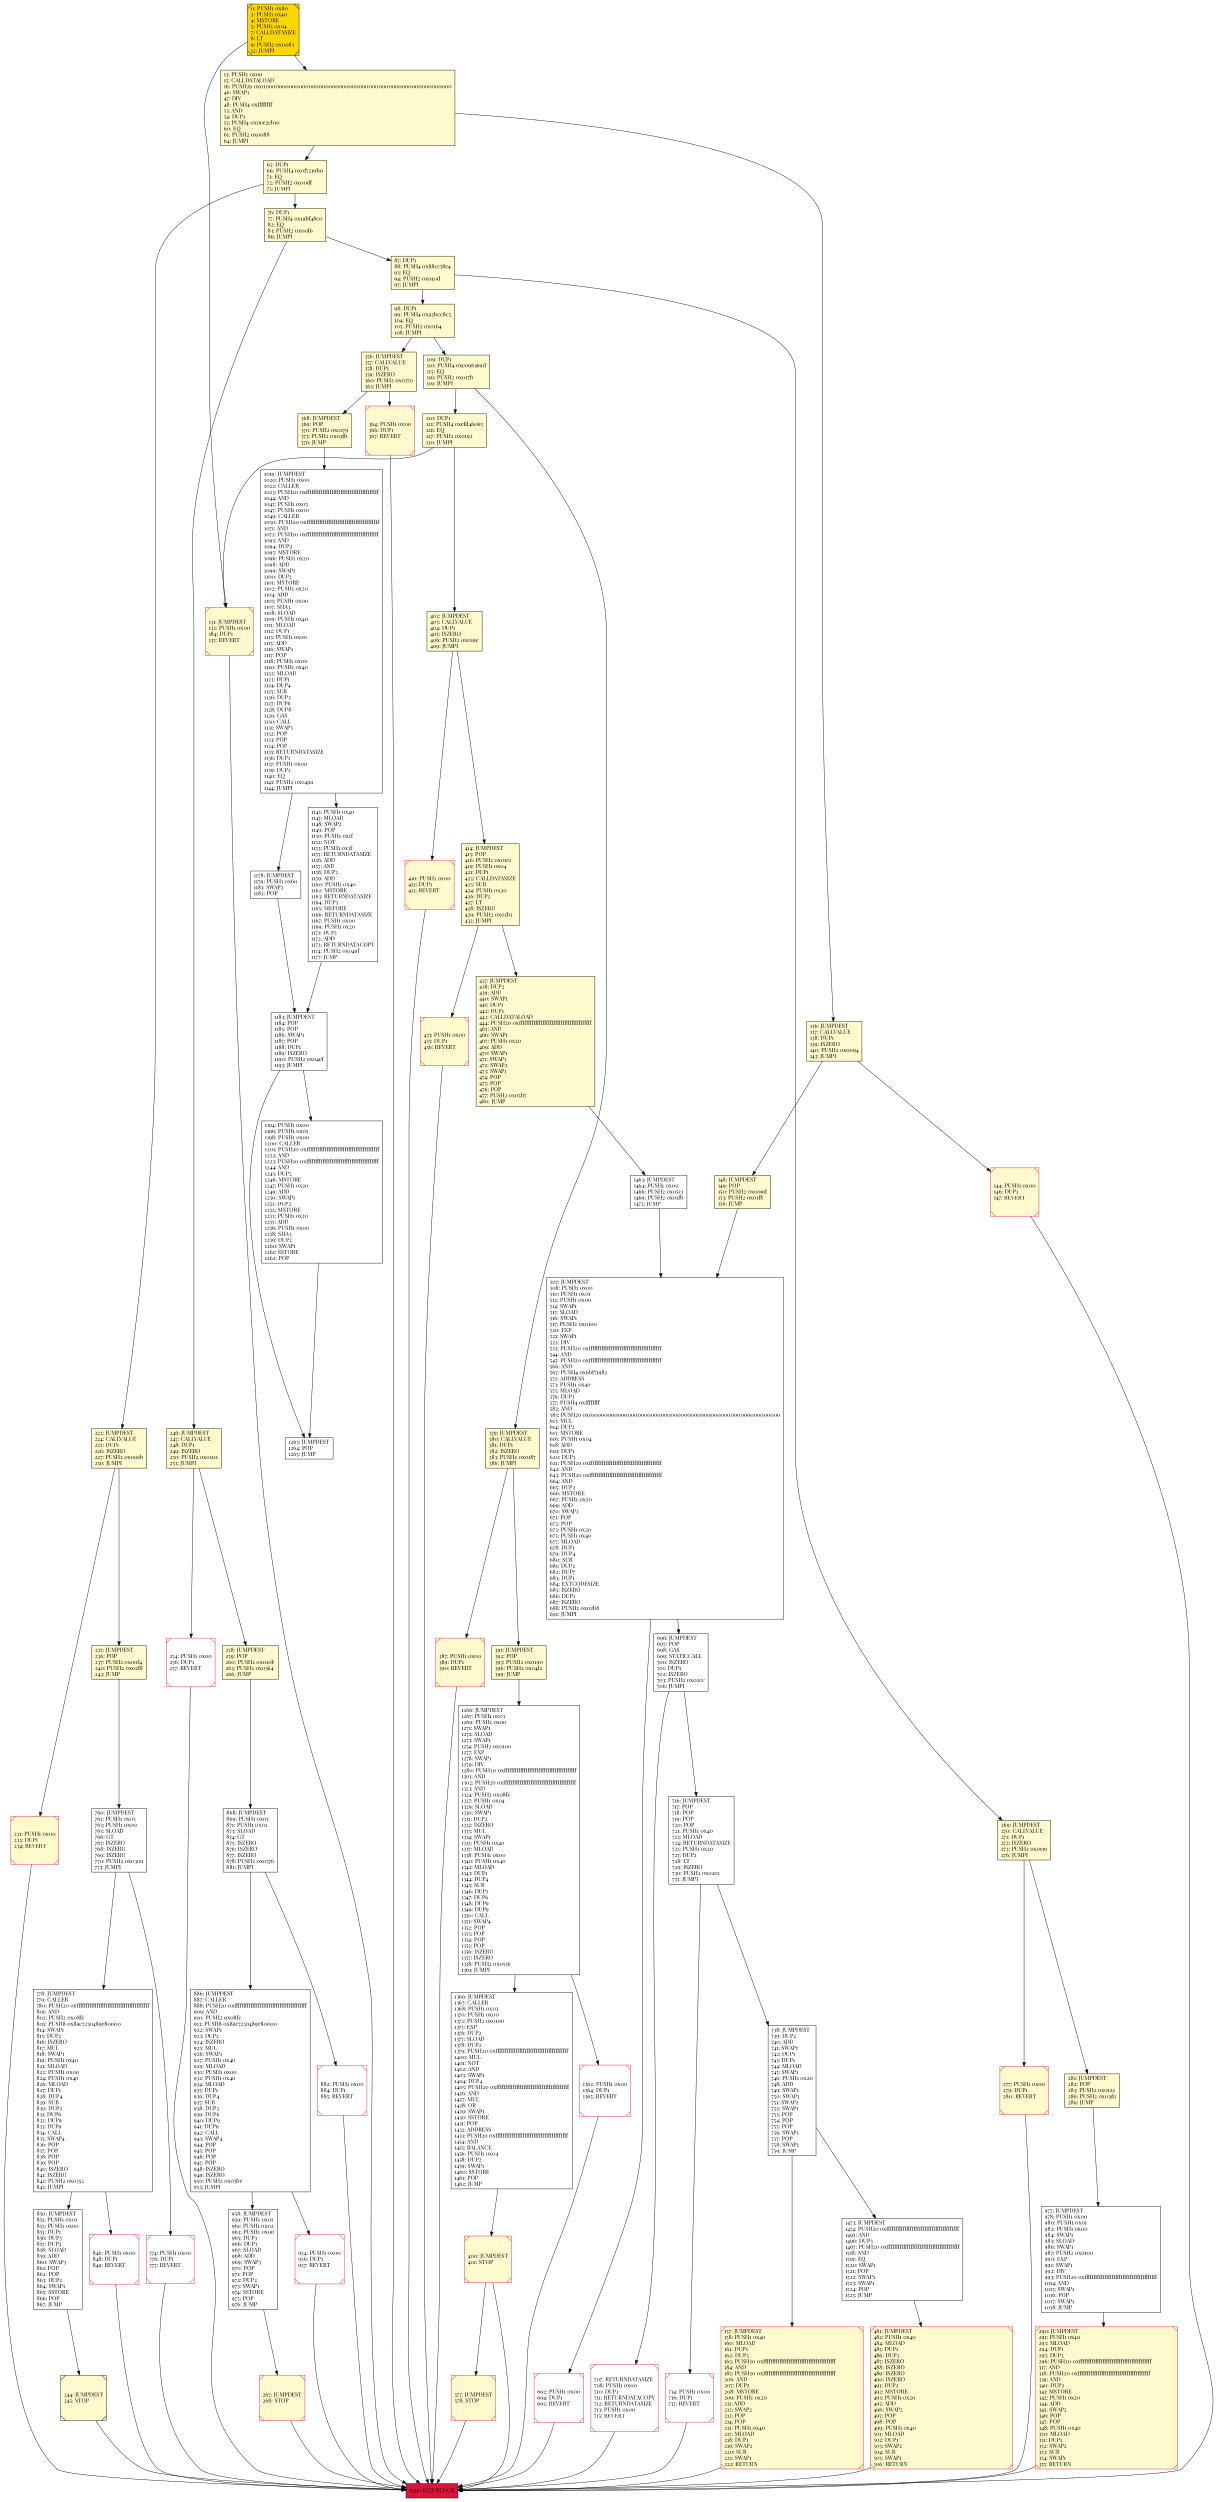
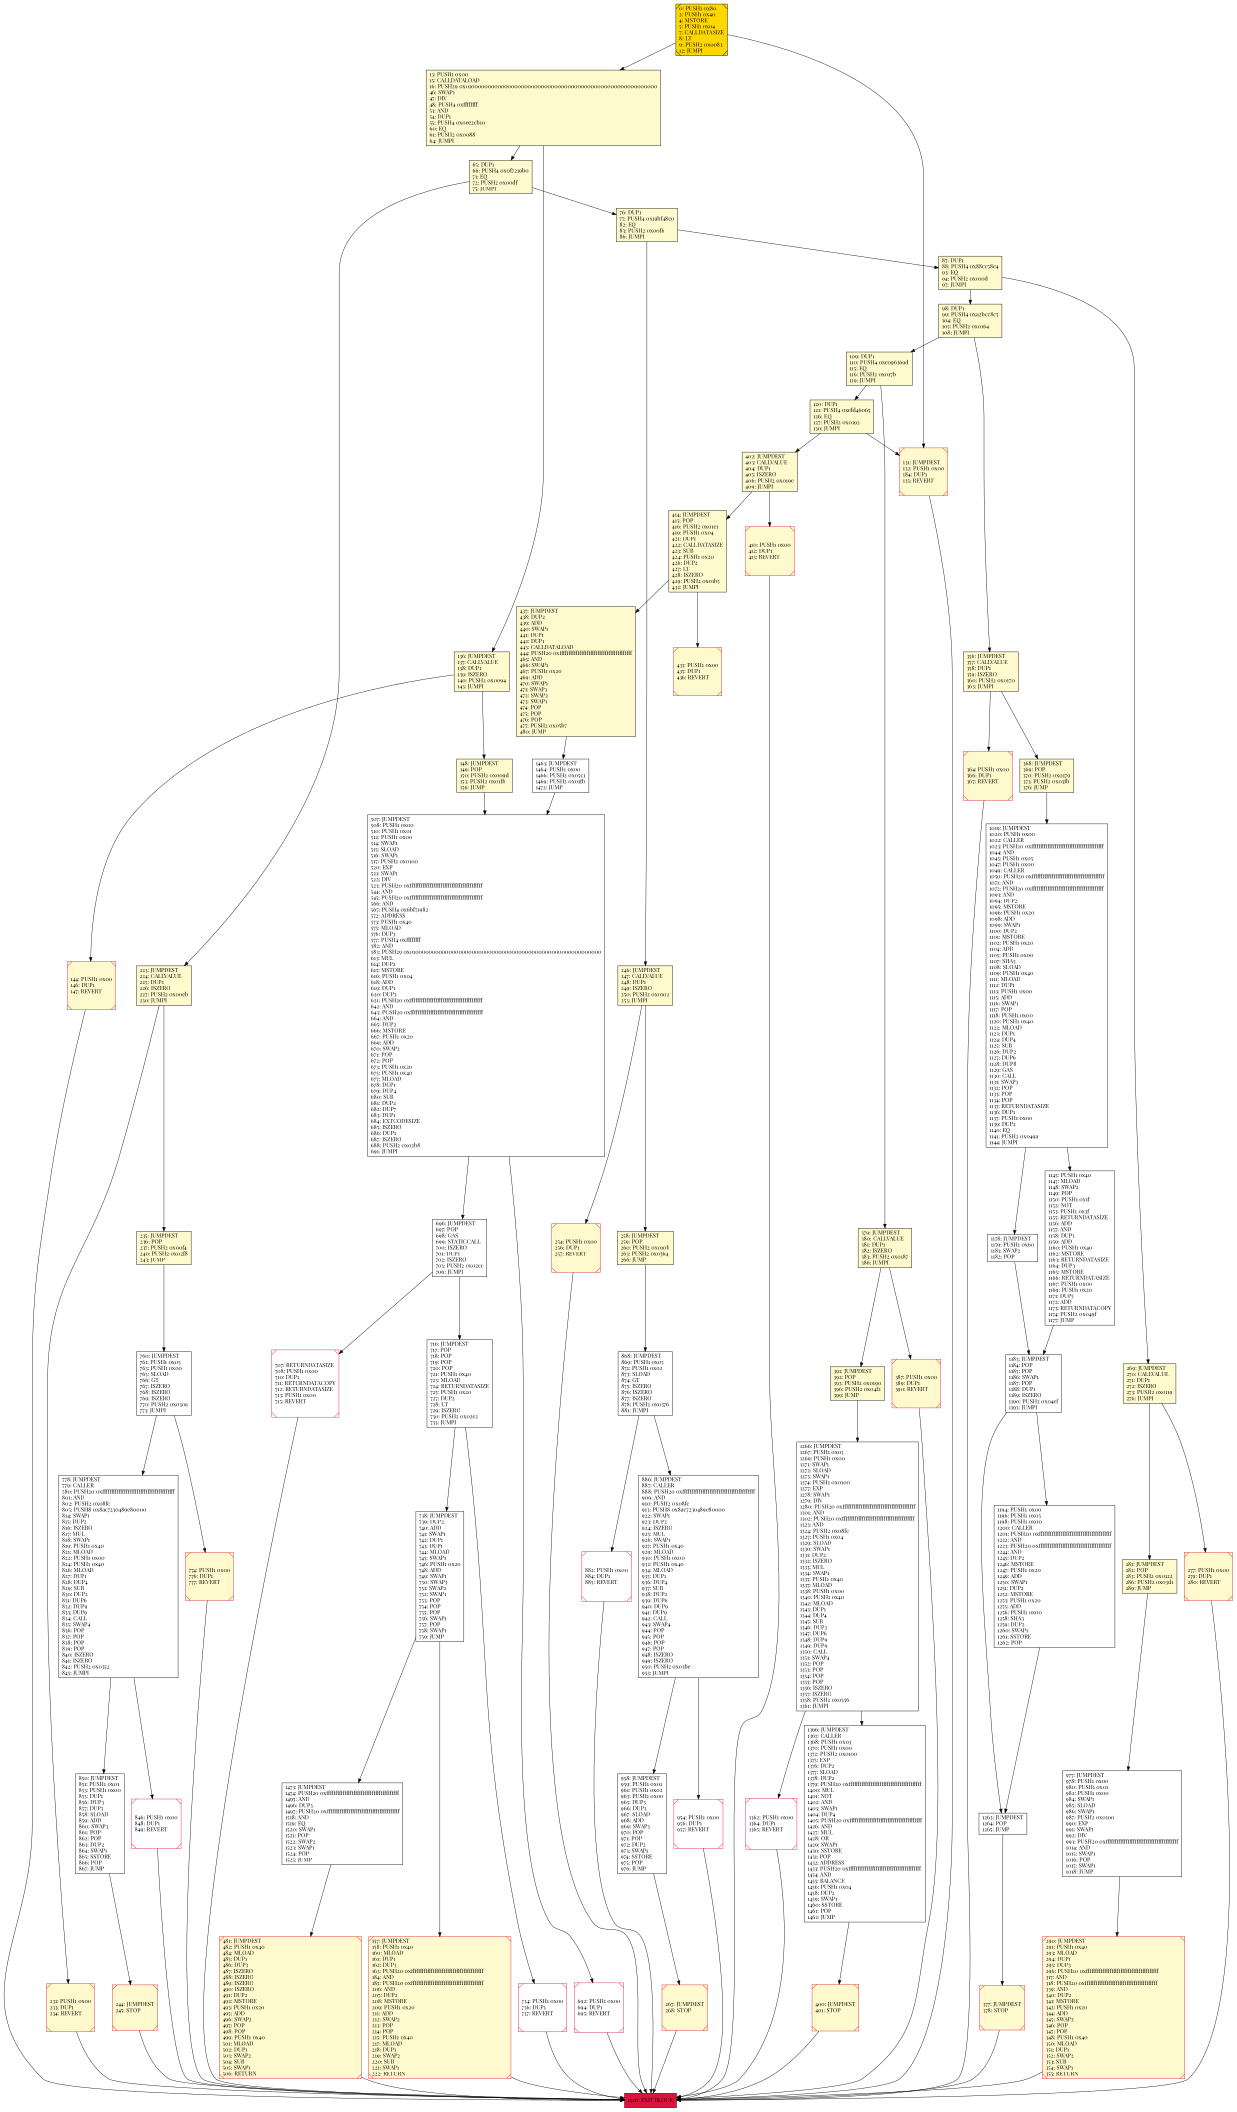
(191, 1662) -> (576, 1248)
(424, 1772) -> none
(170, 2259) -> (209, 1576)
(481, 2327) -> (1003, 1908)
(84, 2398) -> (135, 2008)
